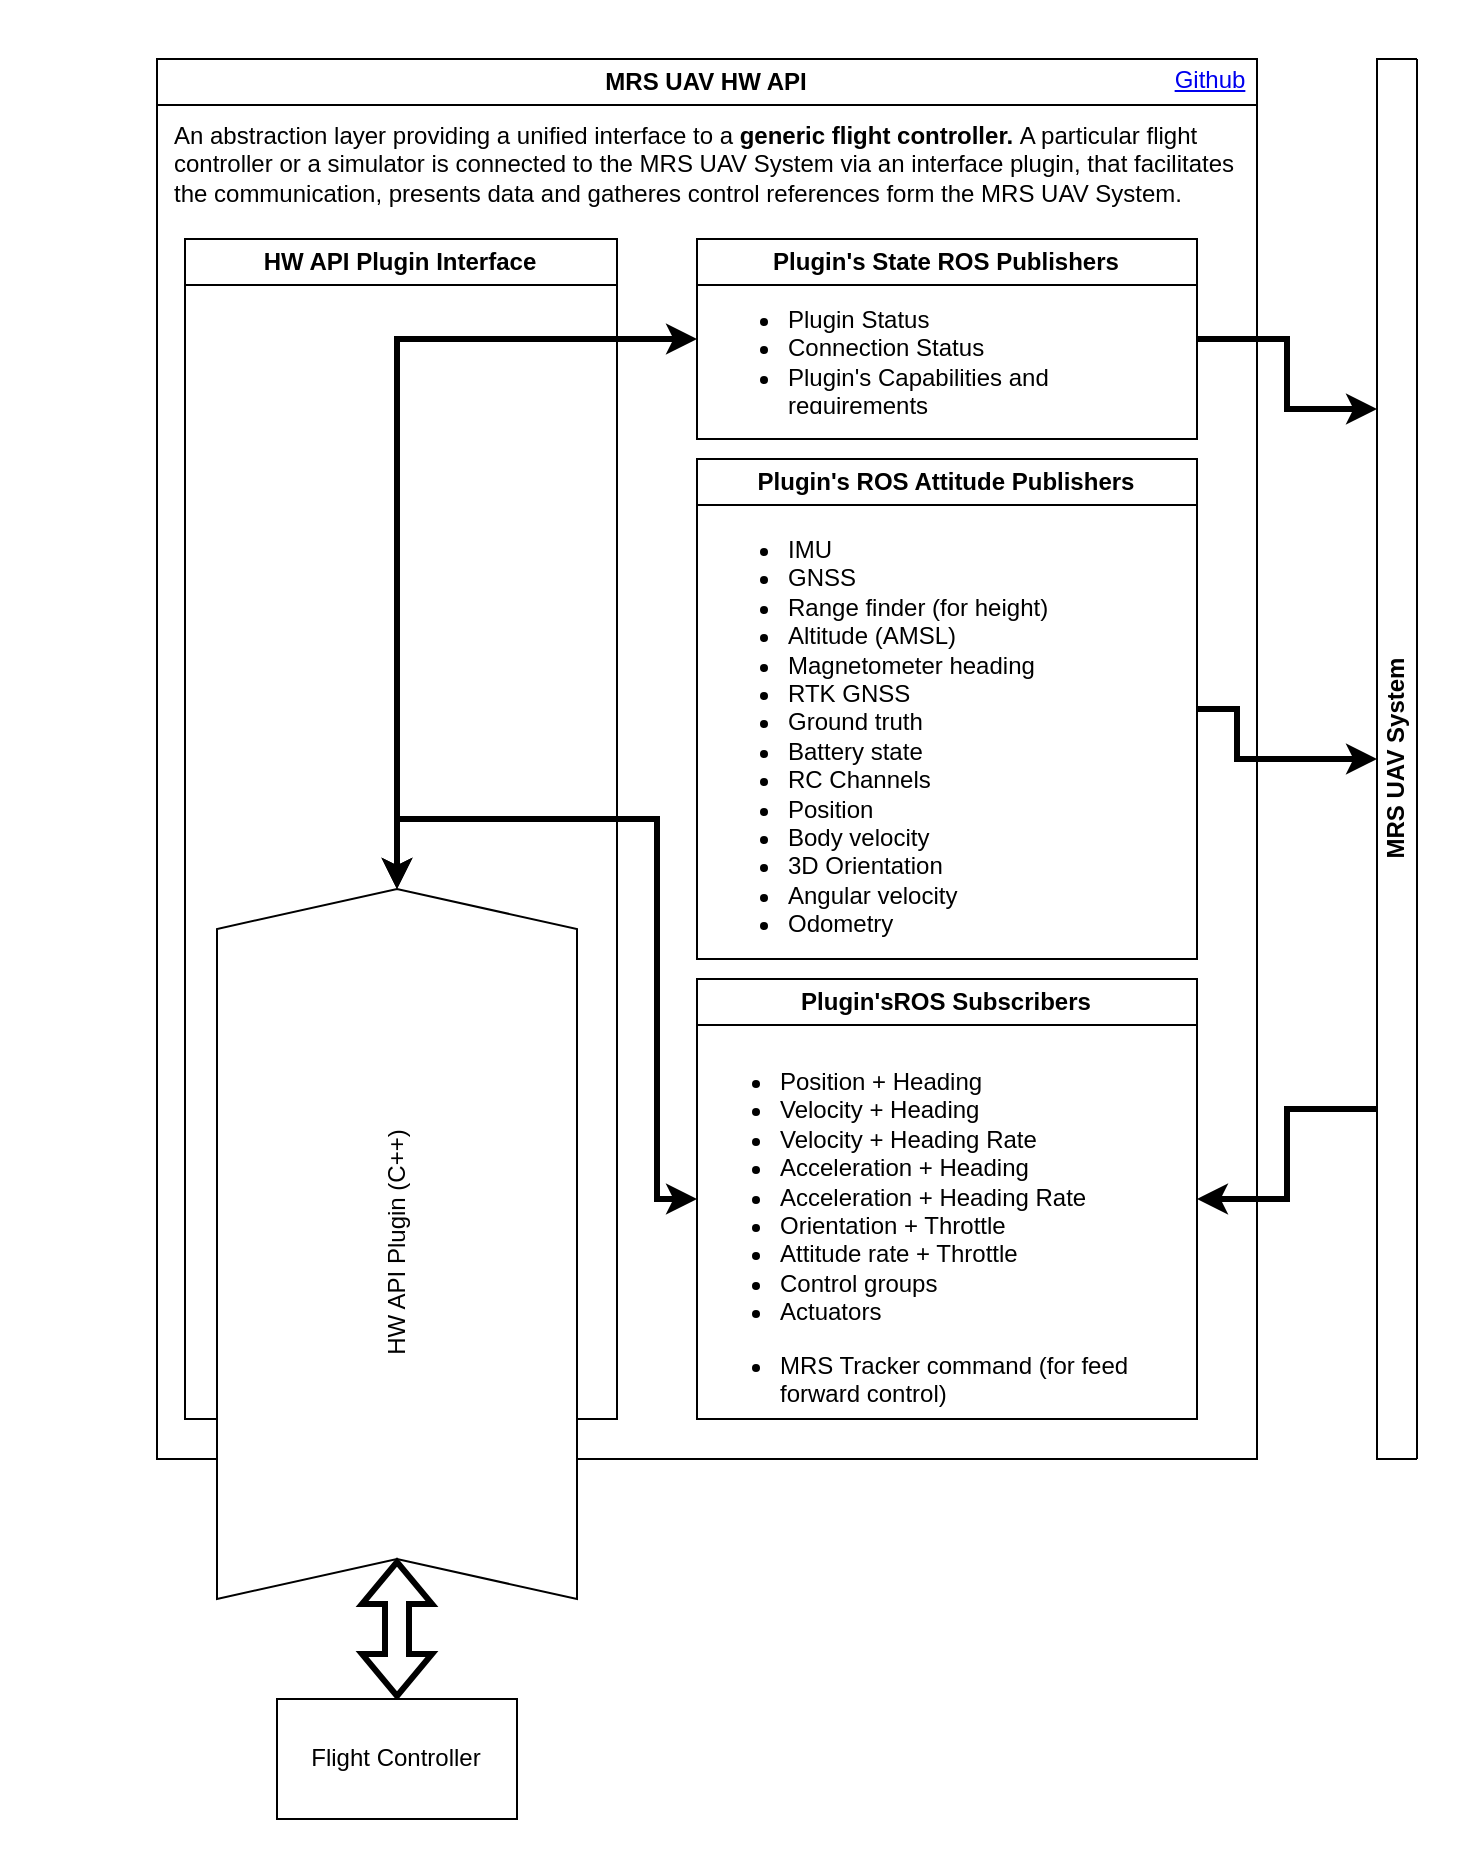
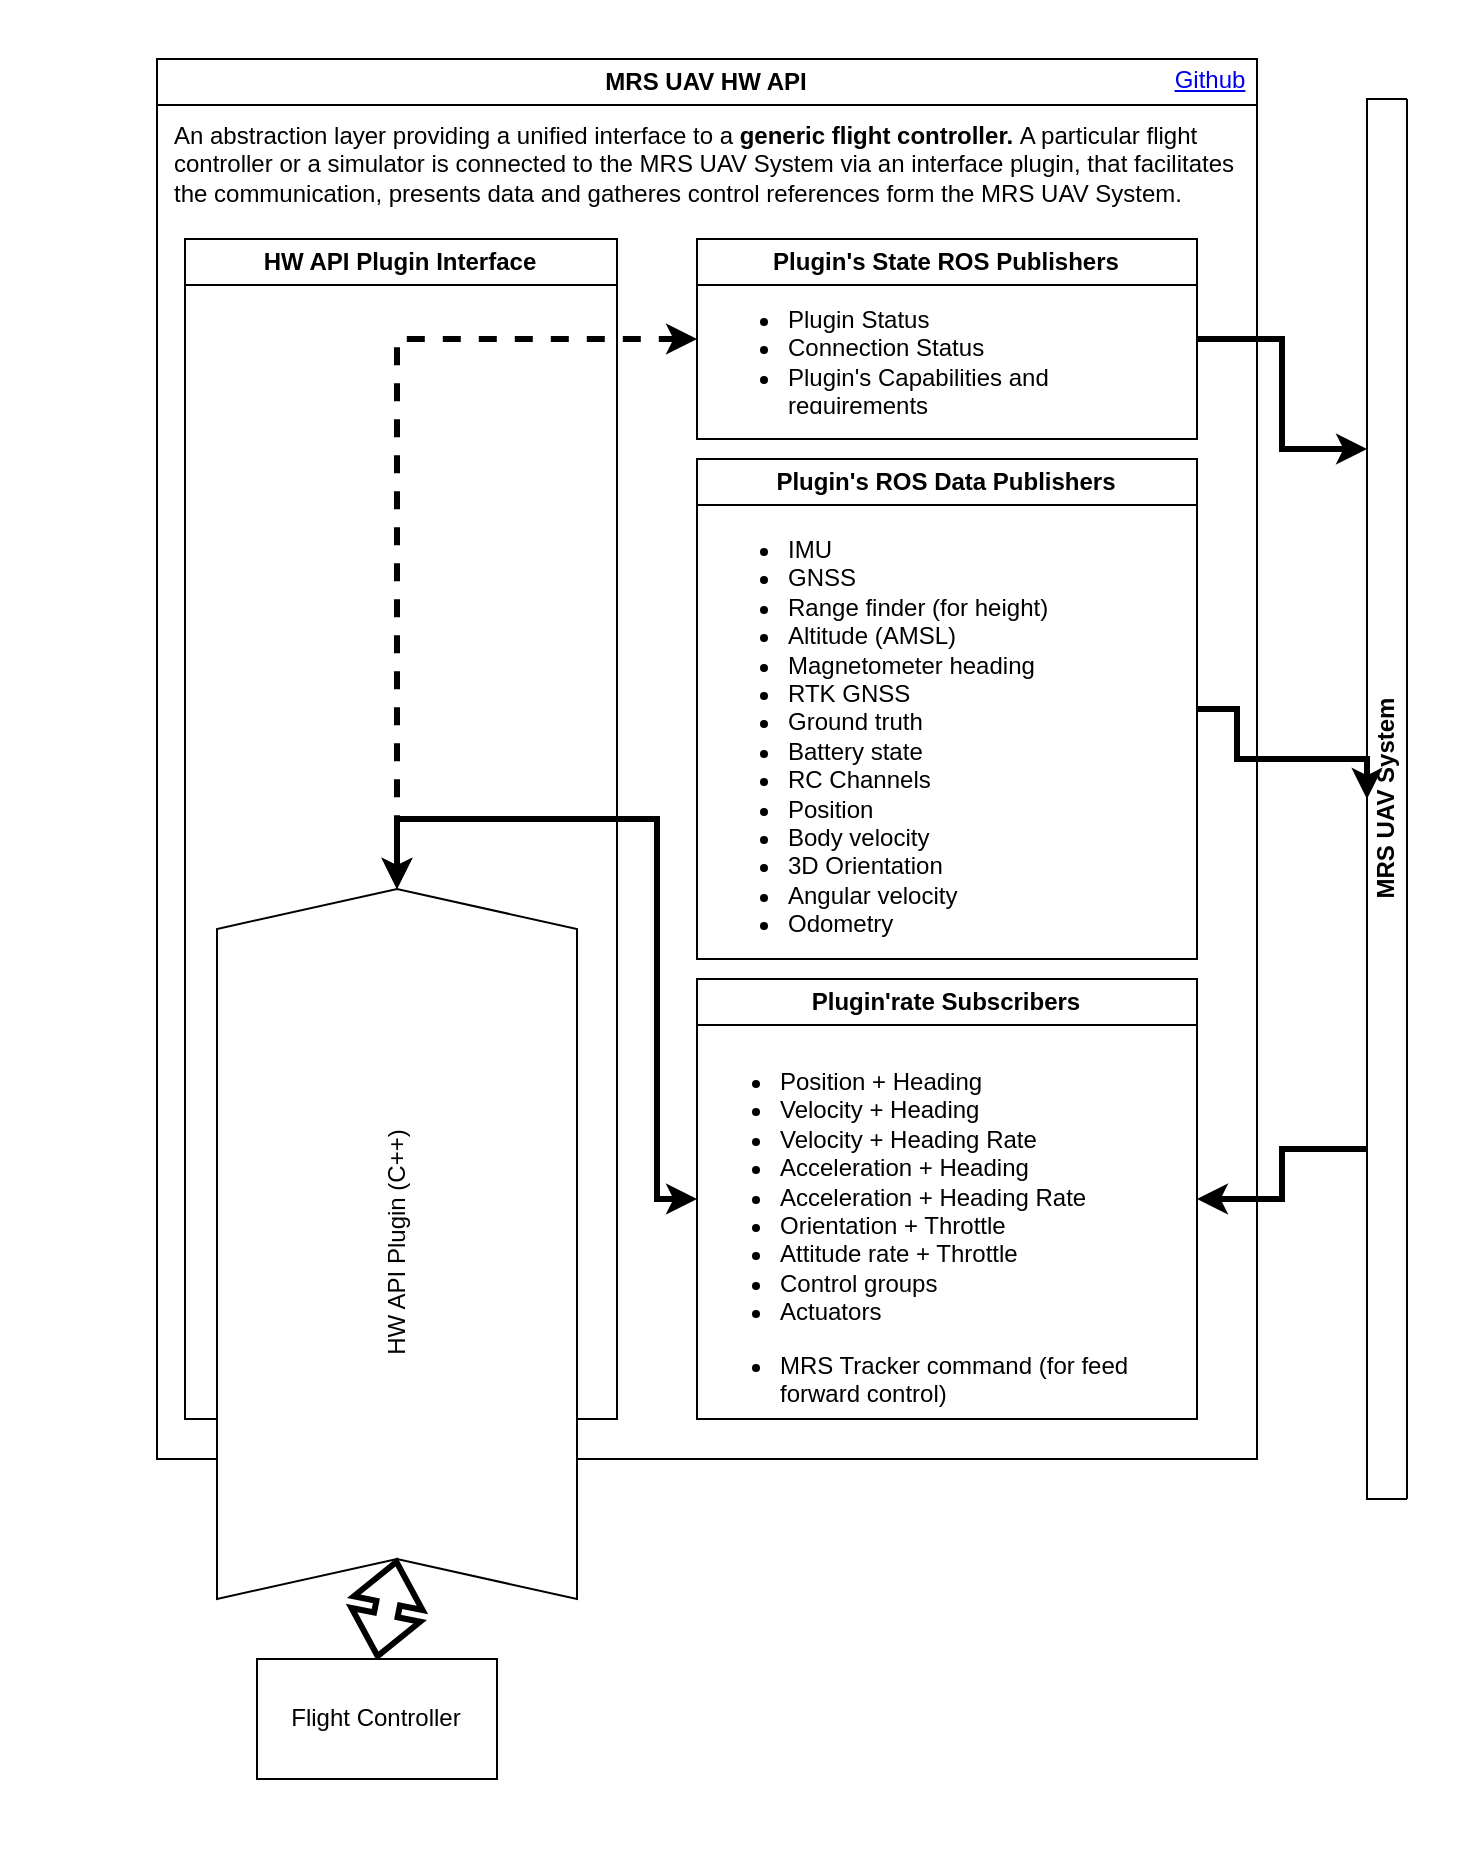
(650, 339) -> (650, 339)
(947, 483) -> (947, 483)
(1397, 759) -> (1387, 799)
(947, 1003) -> (947, 1003)
(397, 1759) -> (377, 1719)
